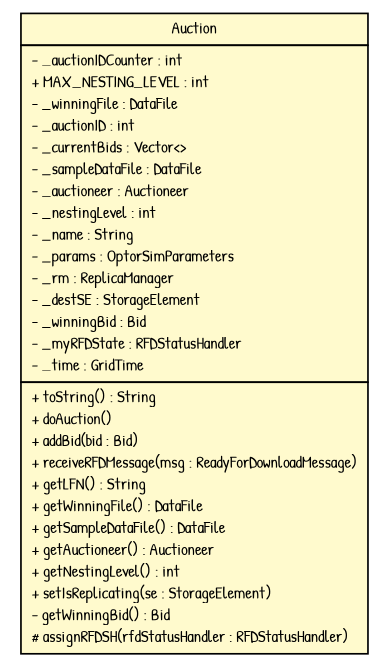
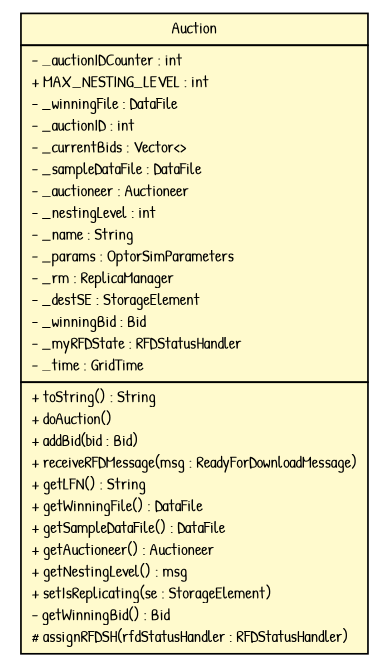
(106, 572) -> (110, 572)
